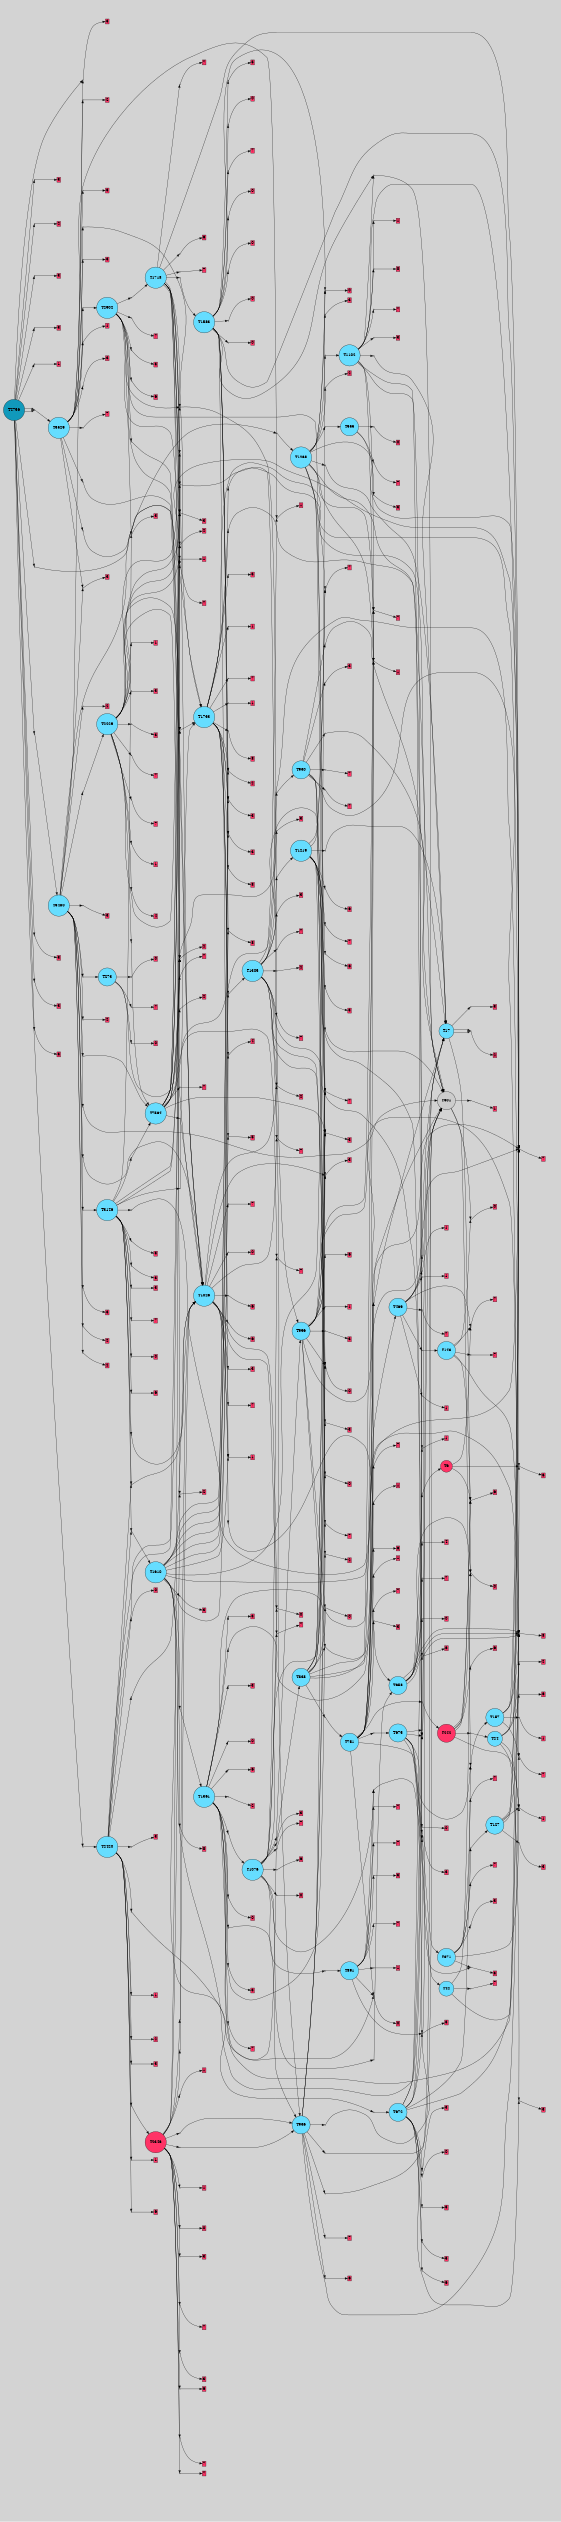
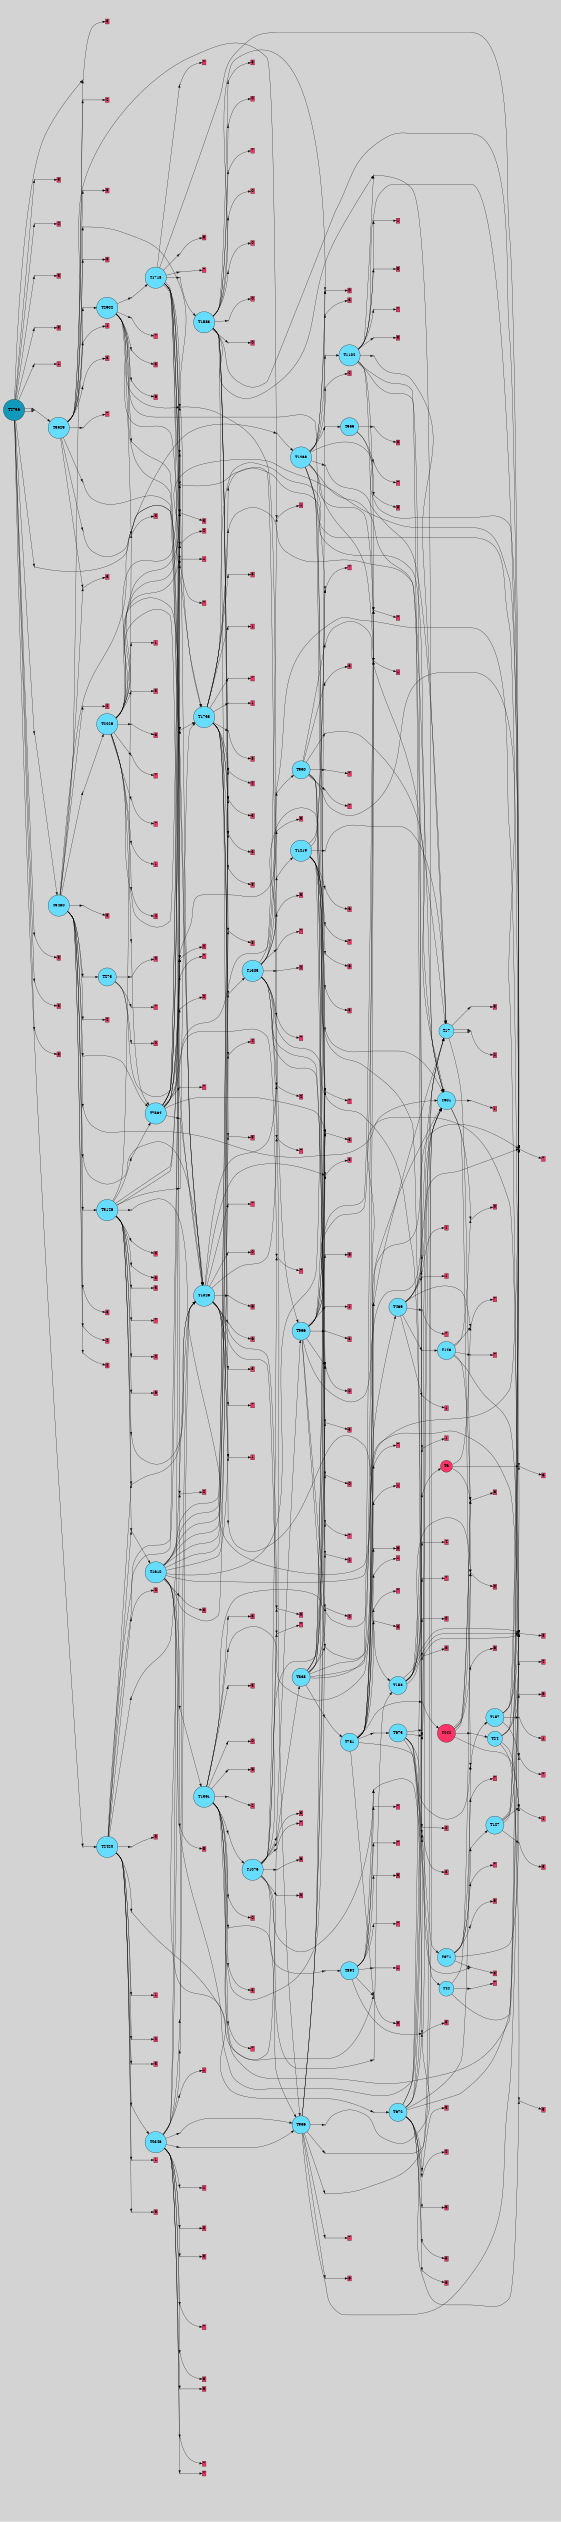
(446, 1101) -> (446, 1101)
(398, 1685) -> (398, 1685)
(350, 1971) -> (350, 1971)
(156, 2142) -> (156, 2142)
